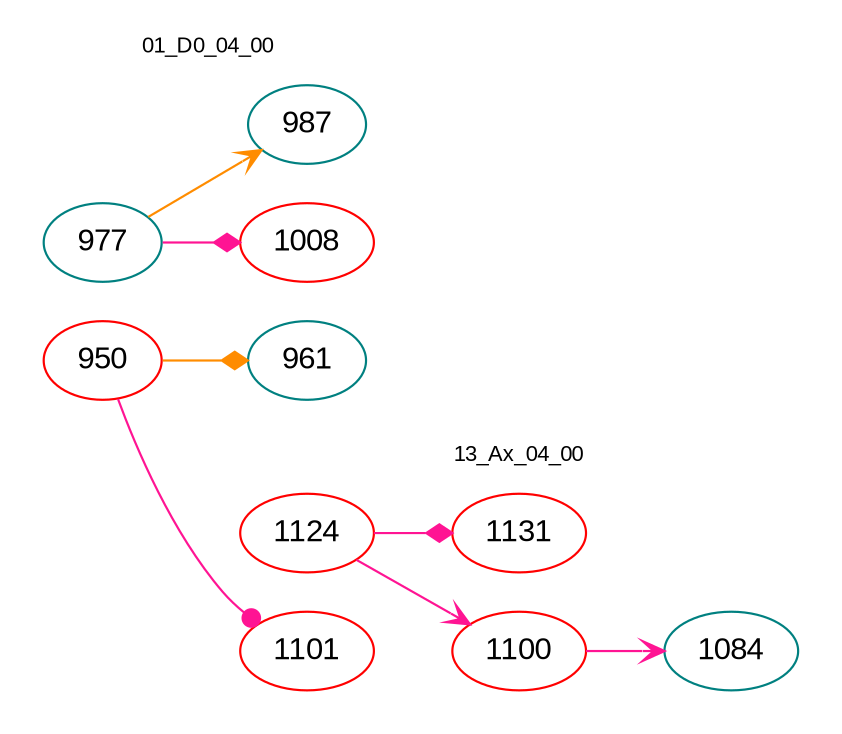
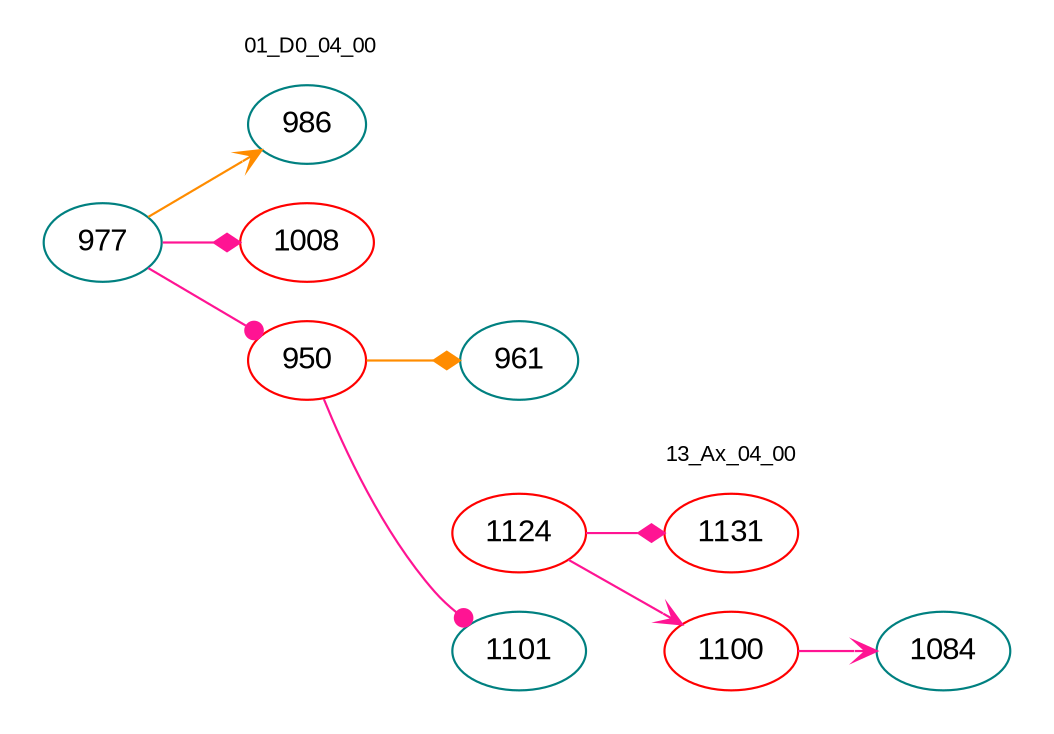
(307, 125) -> (307, 125)
none -> (197, 297)
(307, 651) -> (519, 651)
